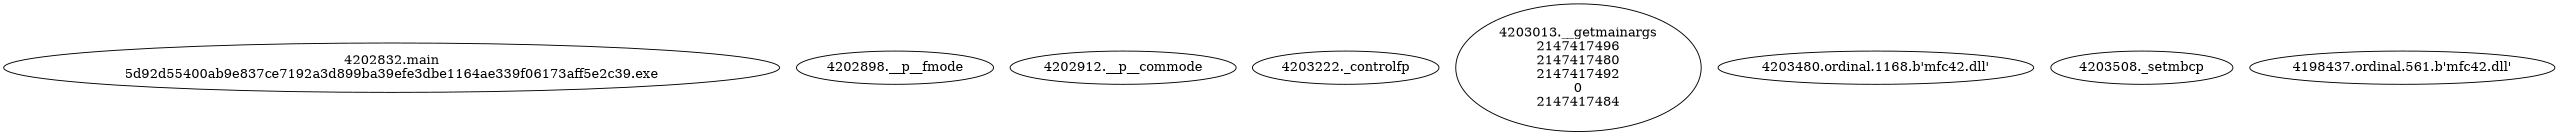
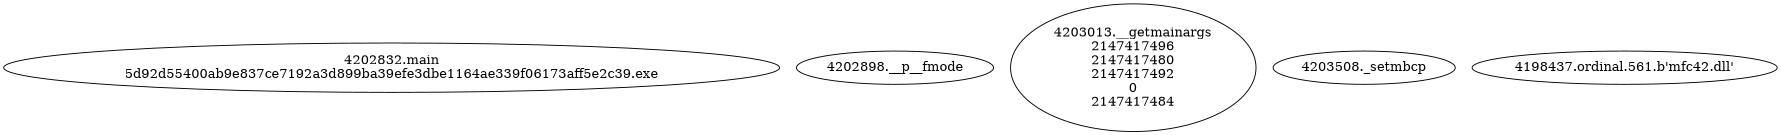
(1123, 68) -> none
(1346, 68) -> none
(1876, 68) -> none
